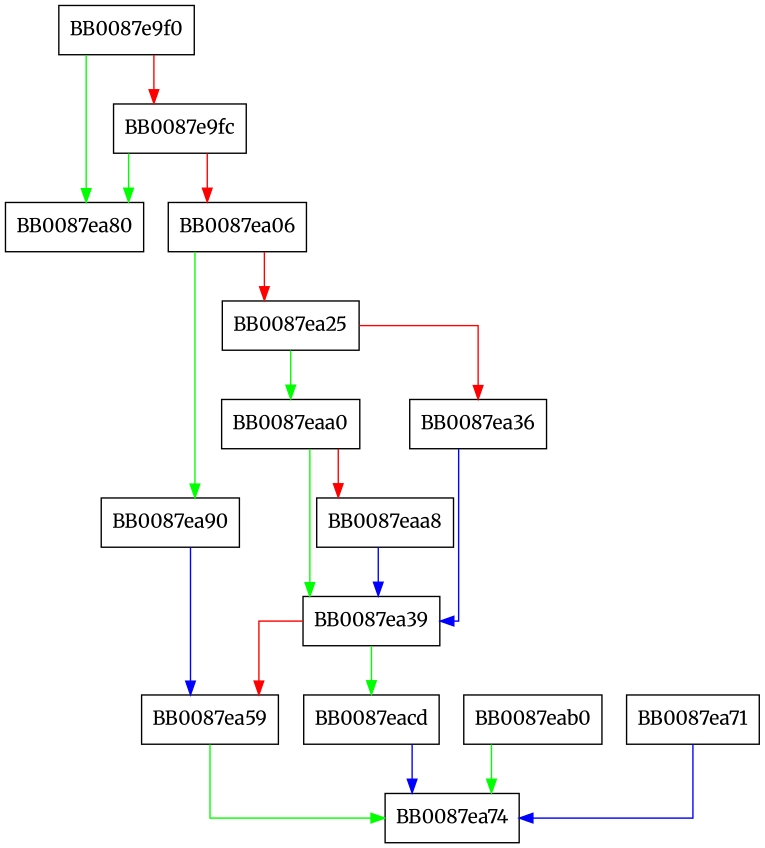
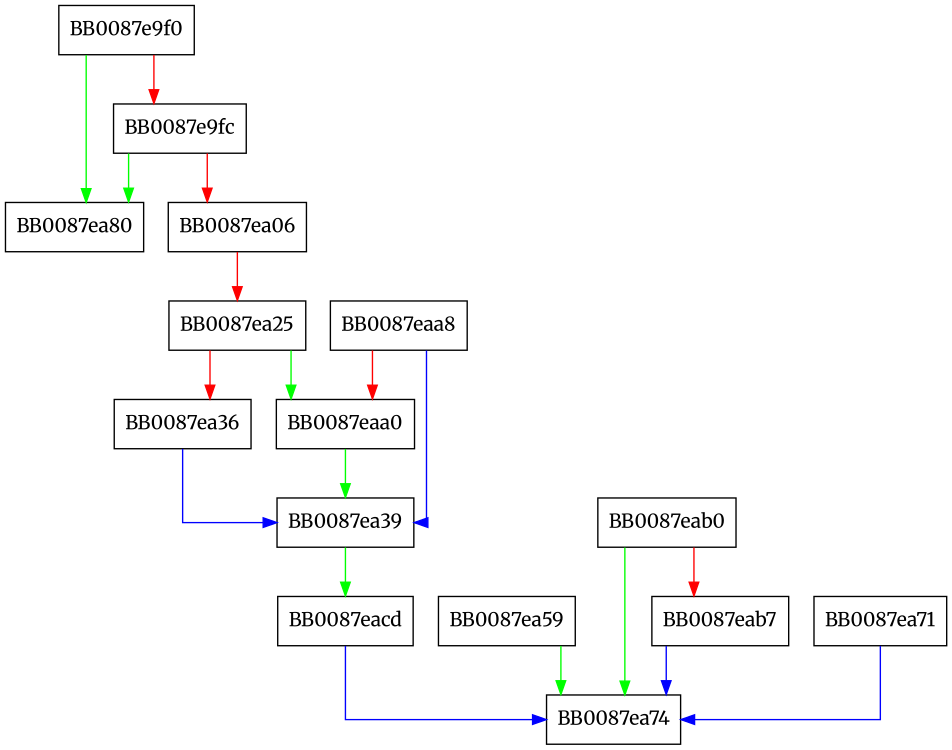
(338, 466) -> (372, 368)
(170, 523) -> none
none -> (720, 621)
(259, 629) -> none
